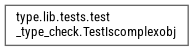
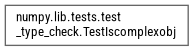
(97, 25) -> (97, 25)
